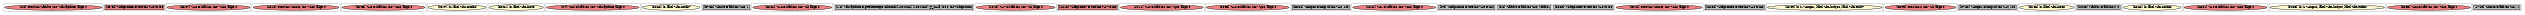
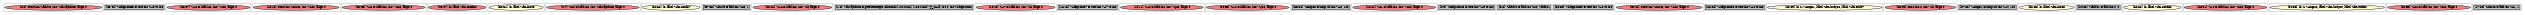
(134, 7) -> (134, 7)
(457, 7) -> (457, 7)
(1088, 7) -> (1088, 7)
